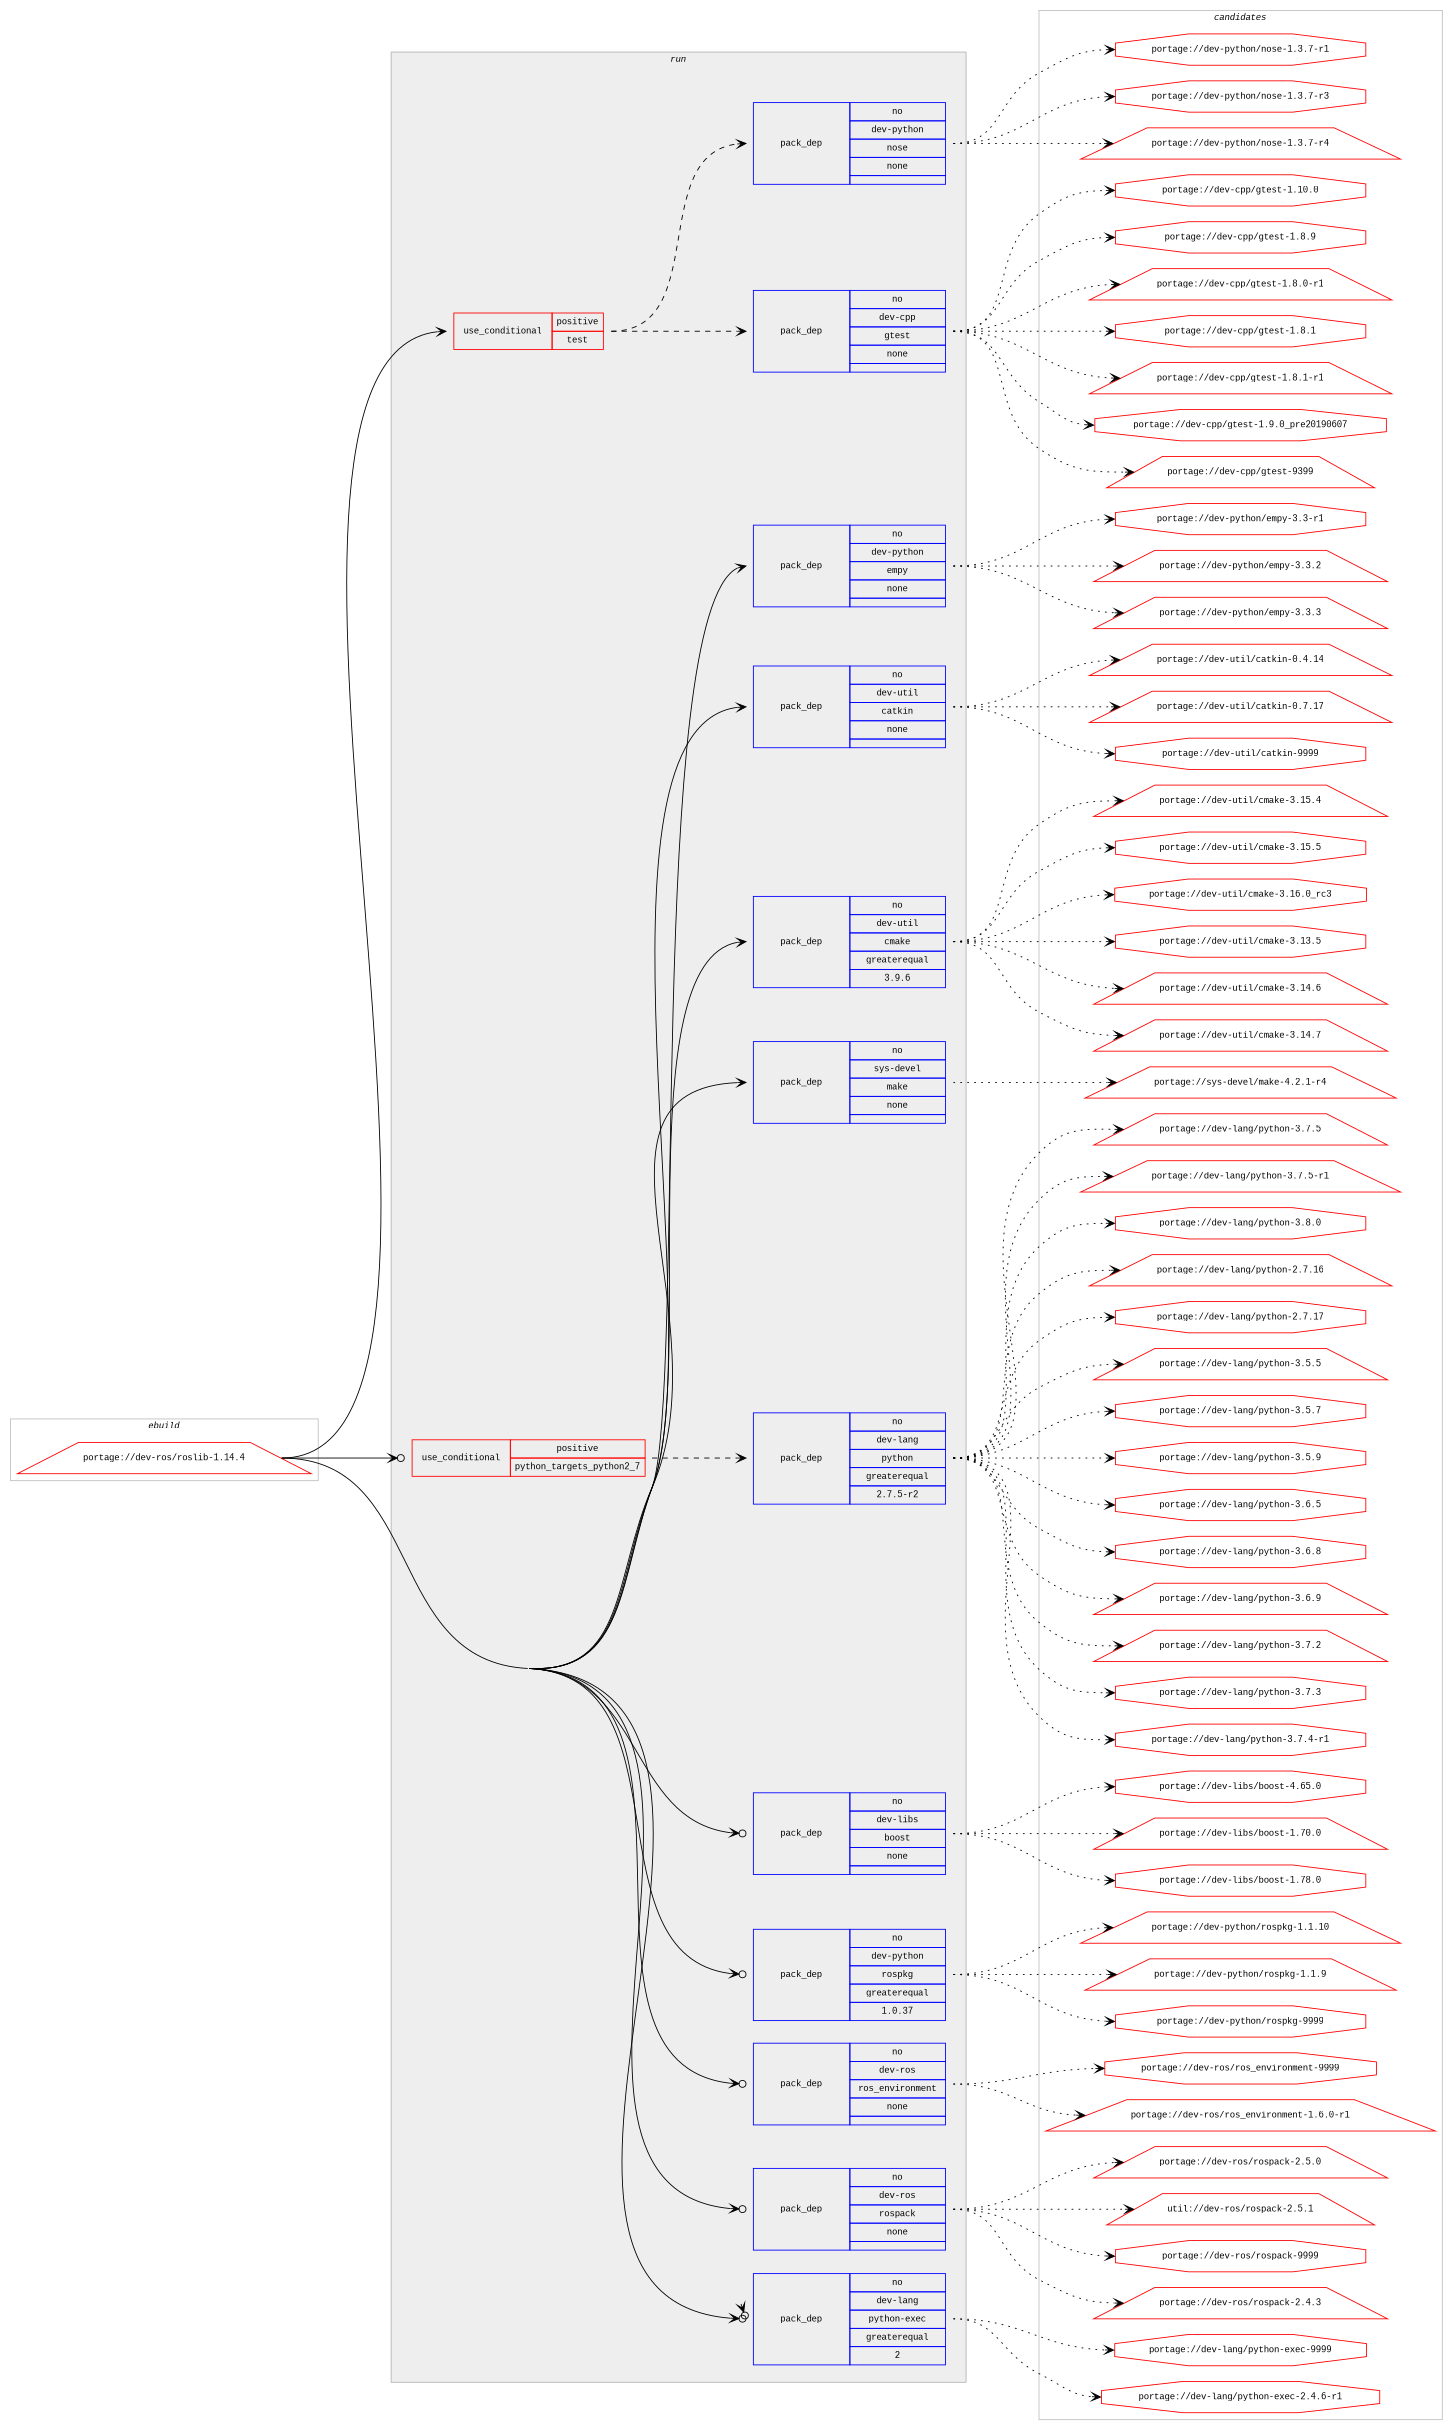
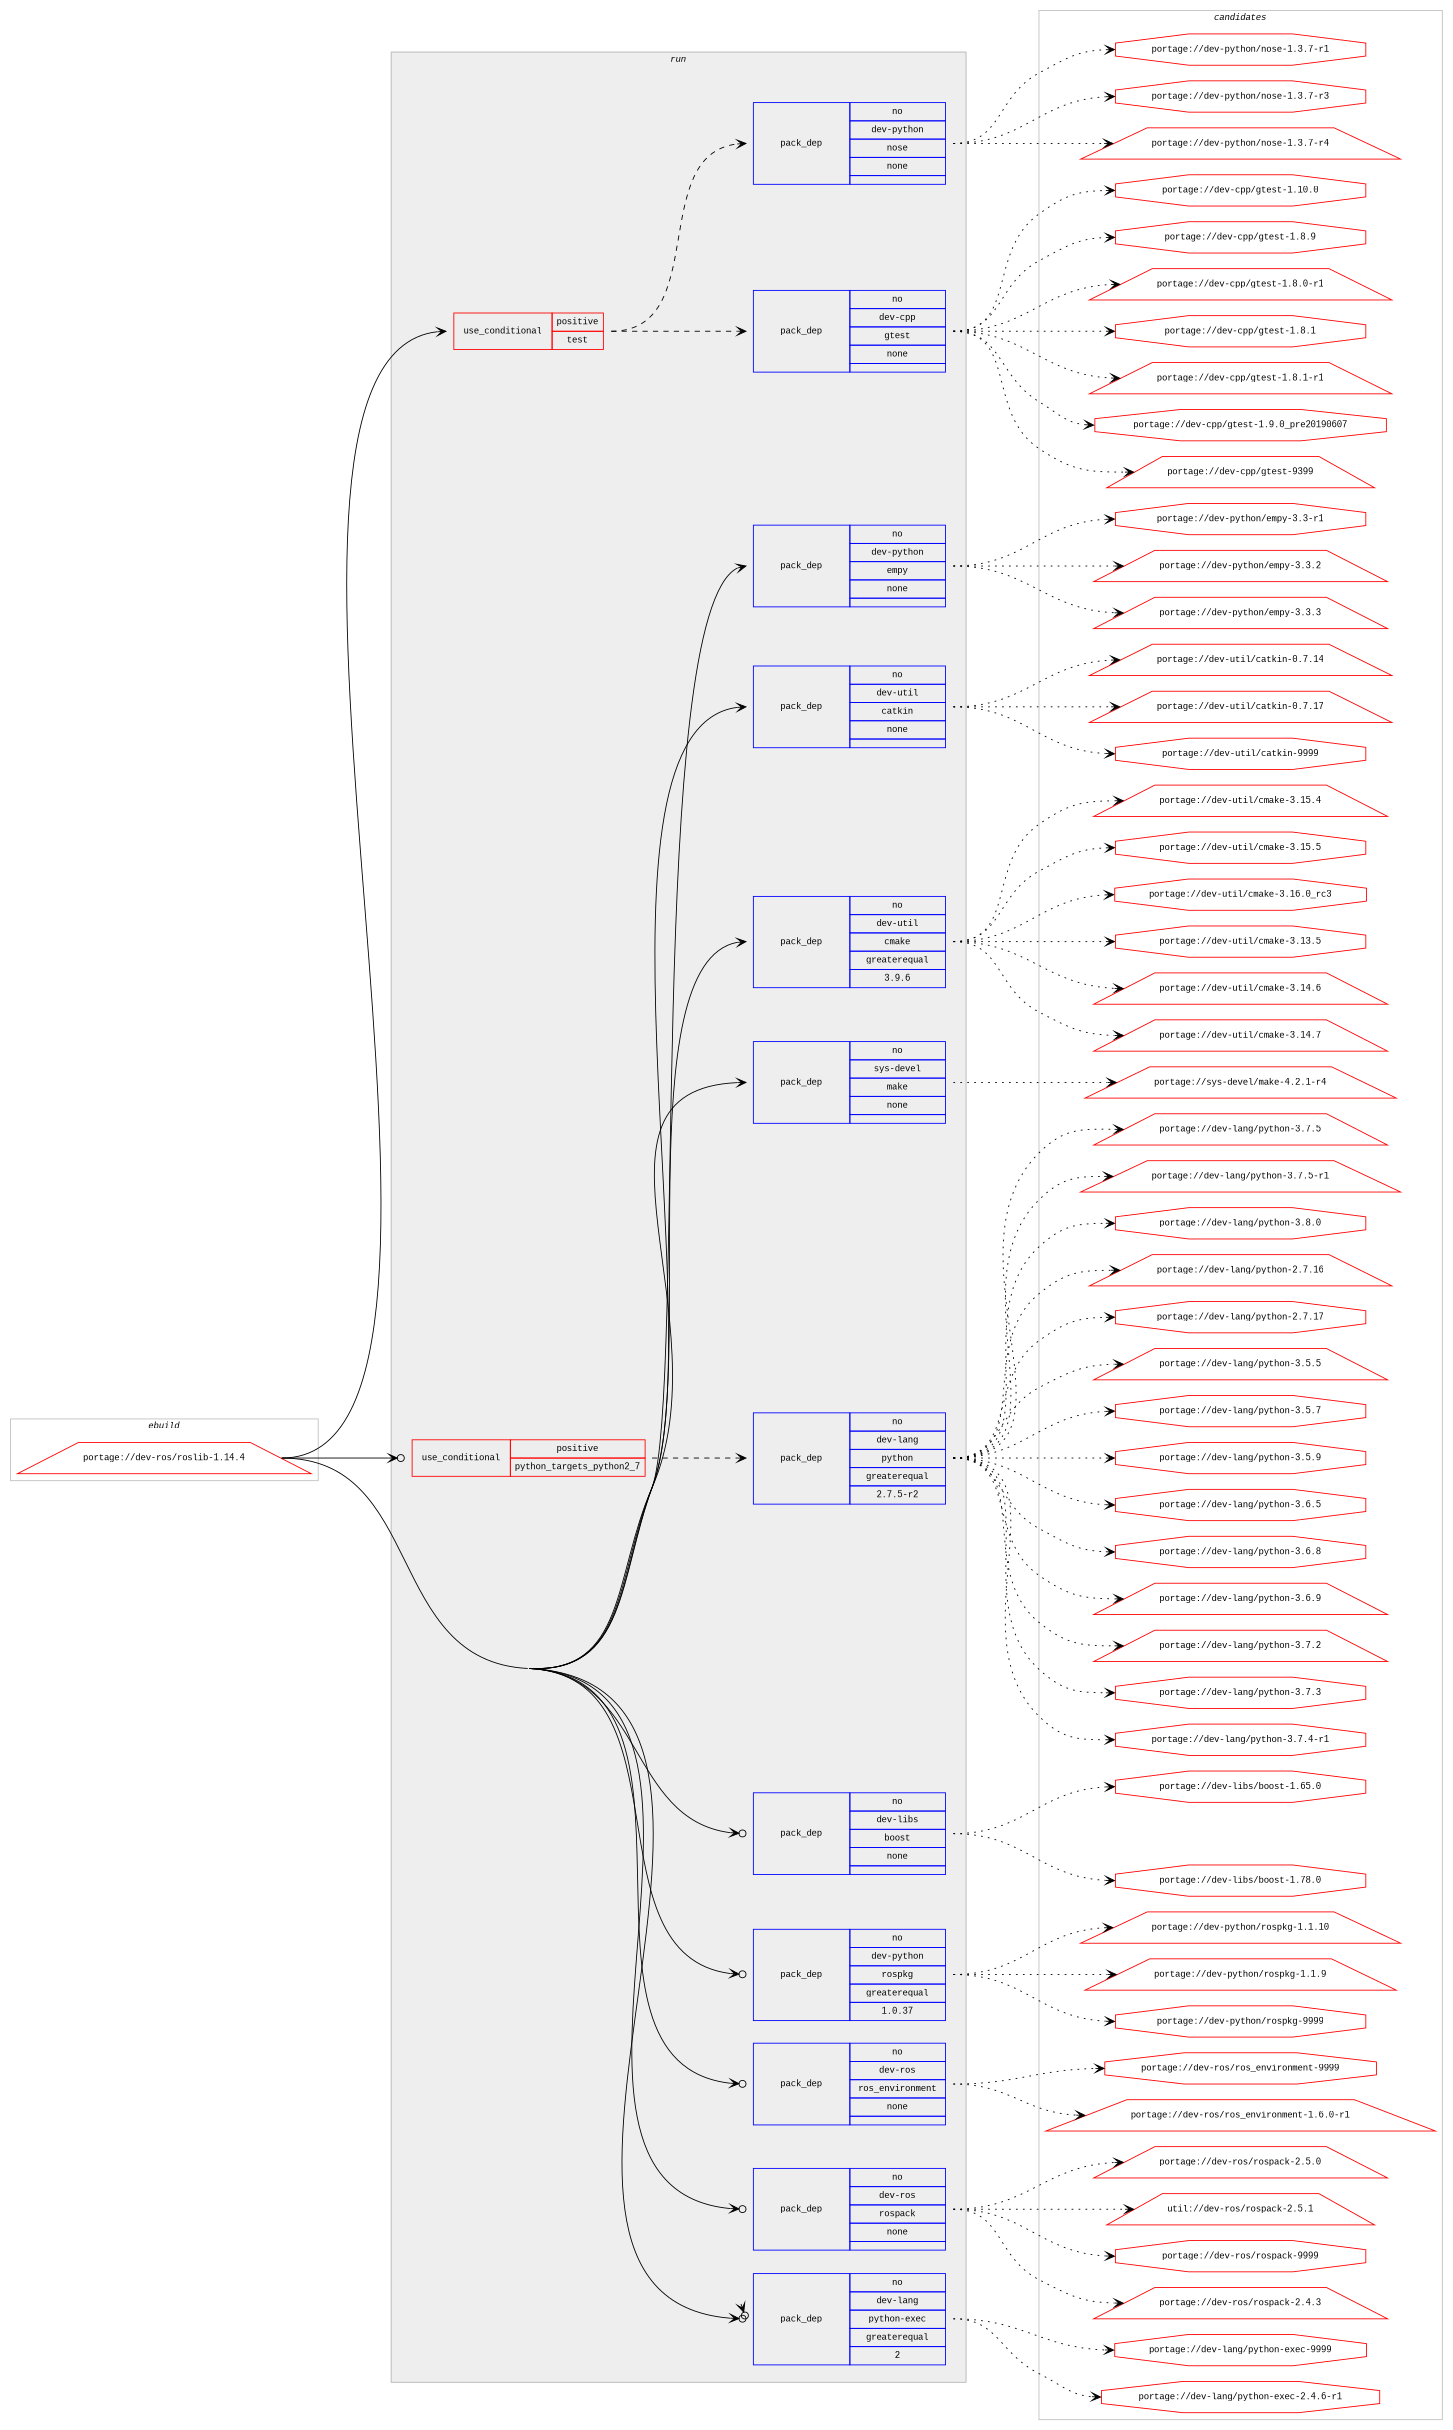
(1241, 660) -> (1241, 660)
(1241, 1787) -> (1241, 1787)
(1241, 1834) -> none
